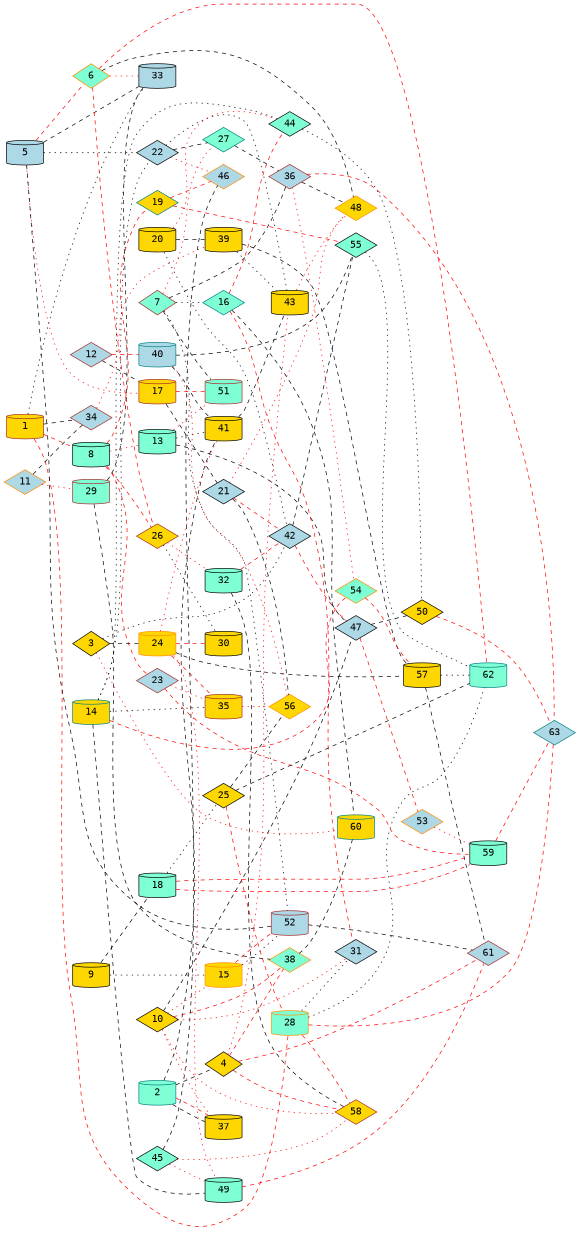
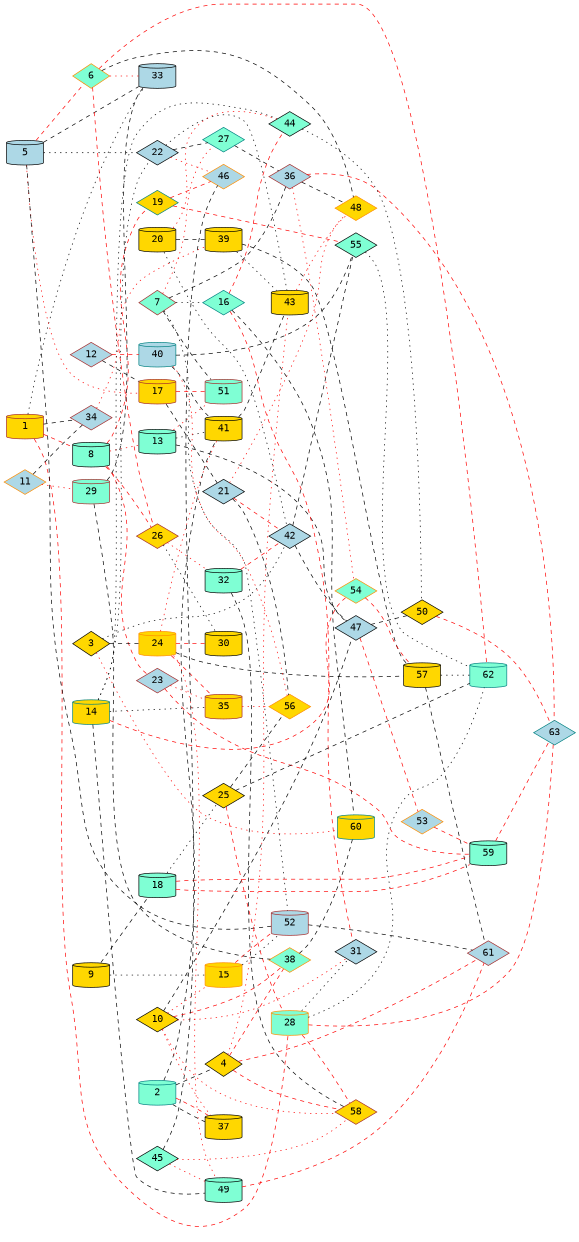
(318, 585) -> (318, 585)
(452, 836) -> (452, 836)
